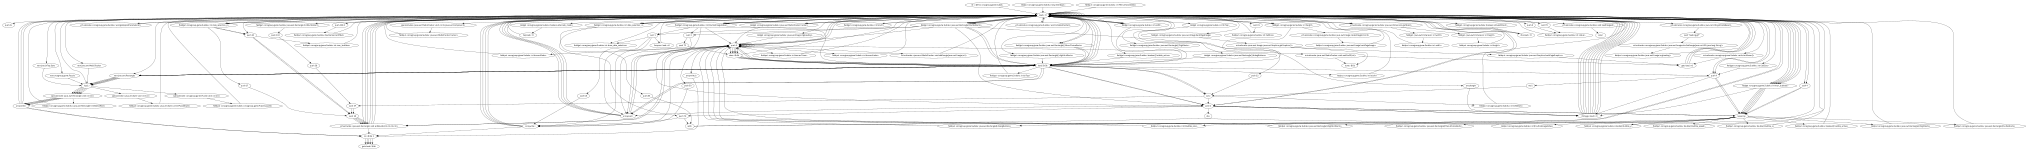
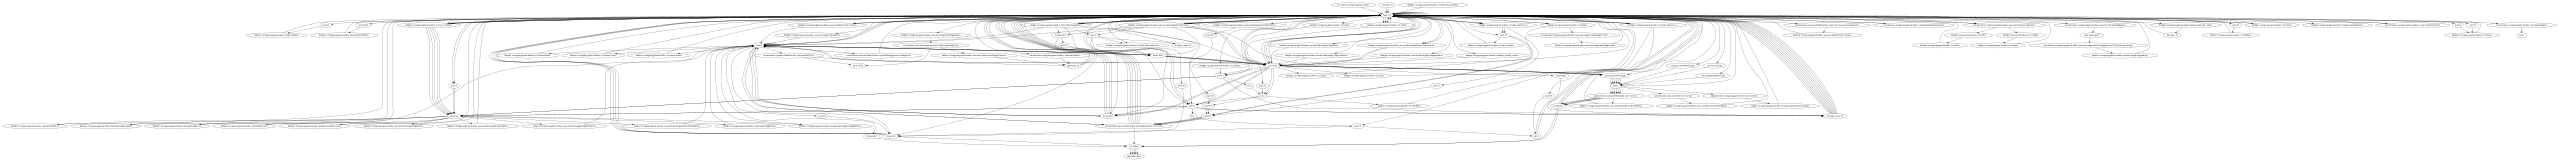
none -> (305, 30)
(1505, 31) -> none
(689, 35) -> (1060, 35)
(46, 66) -> (1714, 66)
(1680, 105) -> none
(947, 111) -> (1273, 124)
